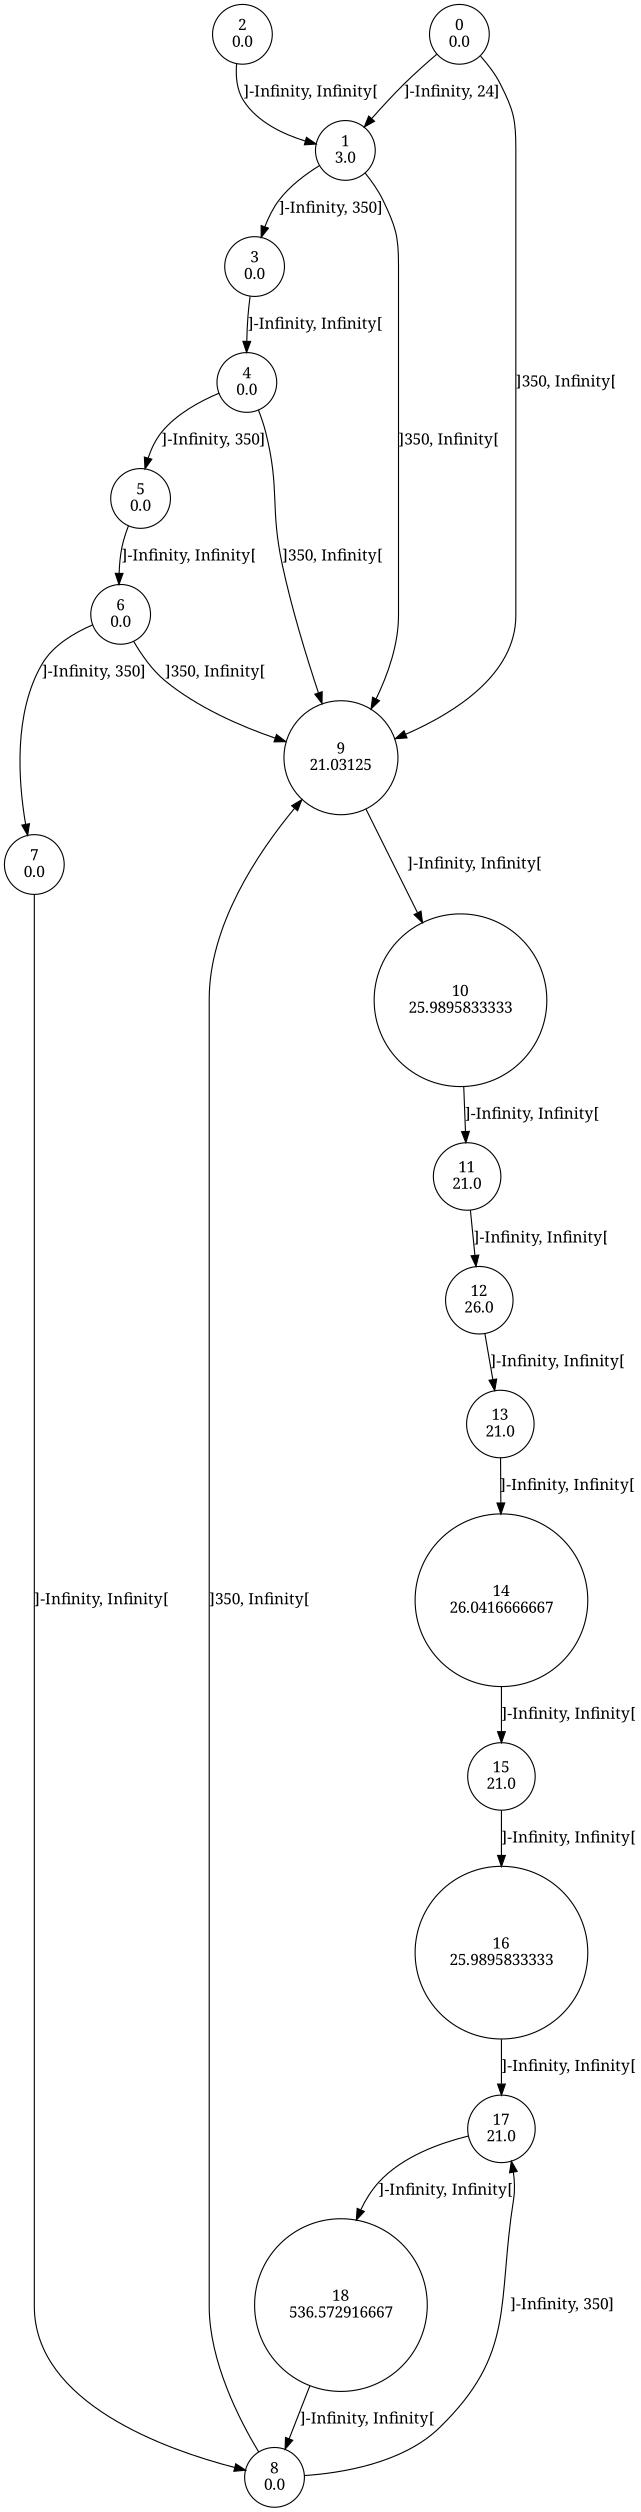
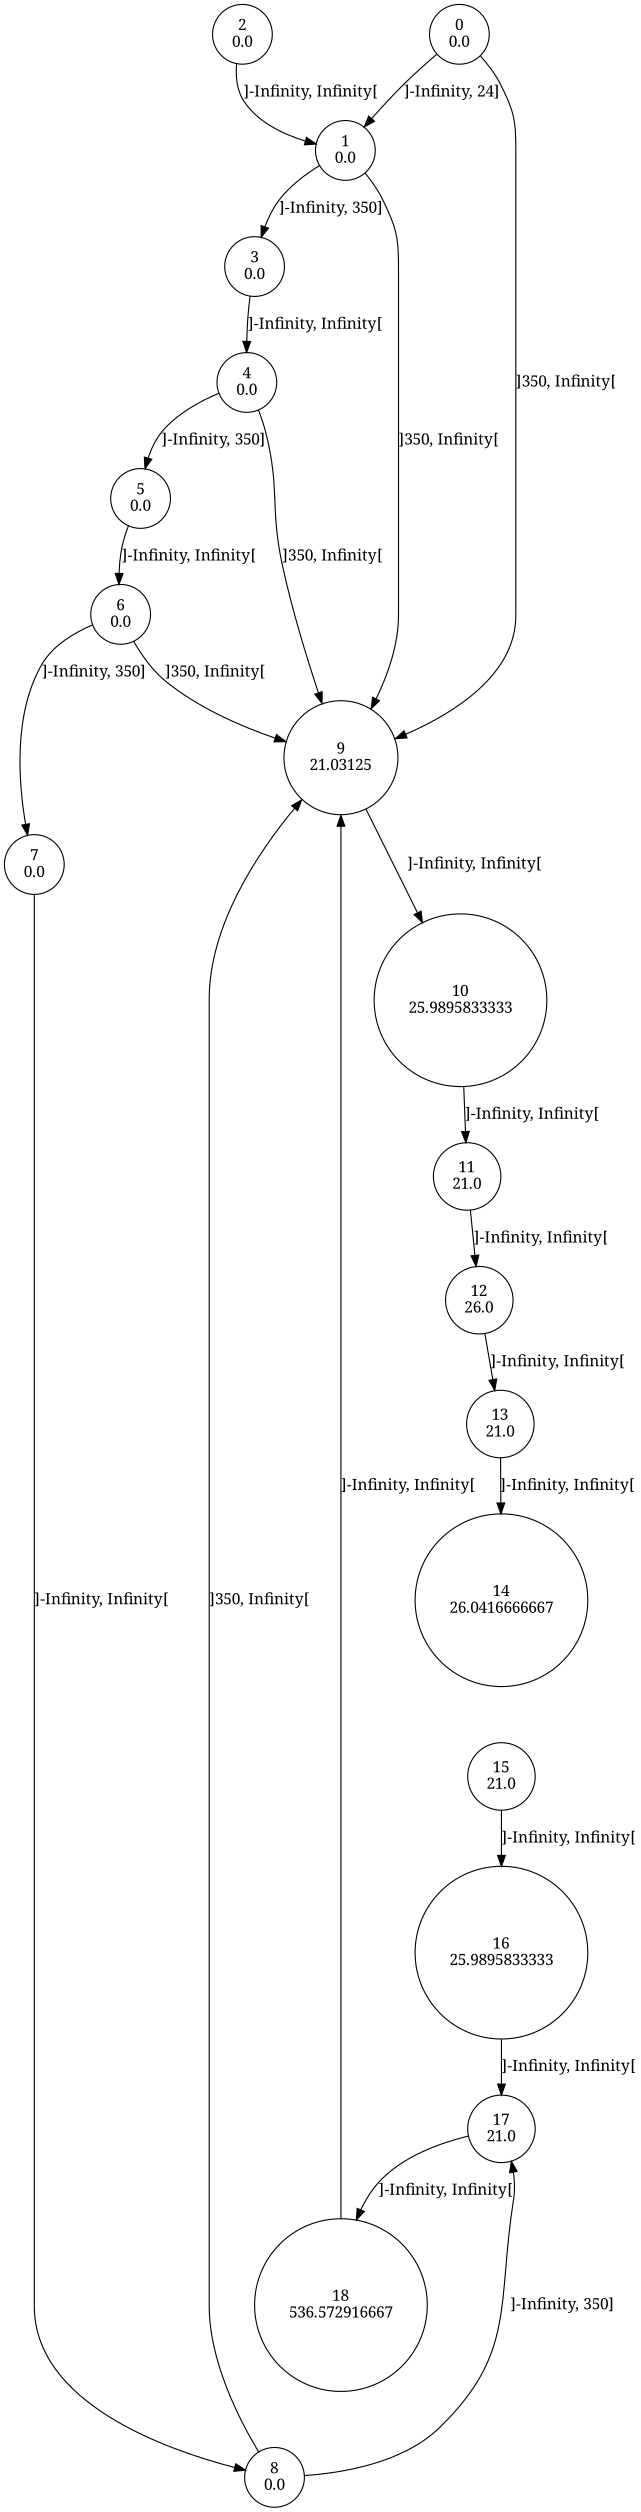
(345, 150) -> (345, 150)
(501, 1709) -> none
(299, 2412) -> (341, 1522)
